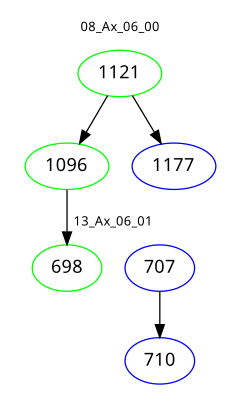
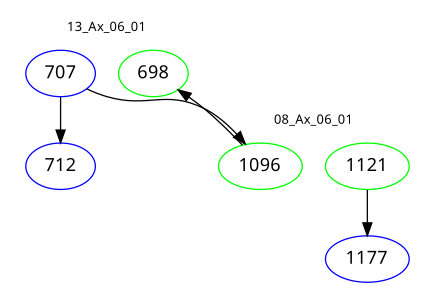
(121, 28) -> (314, 121)
(97, 114) -> (166, 99)
(160, 361) -> (61, 166)
